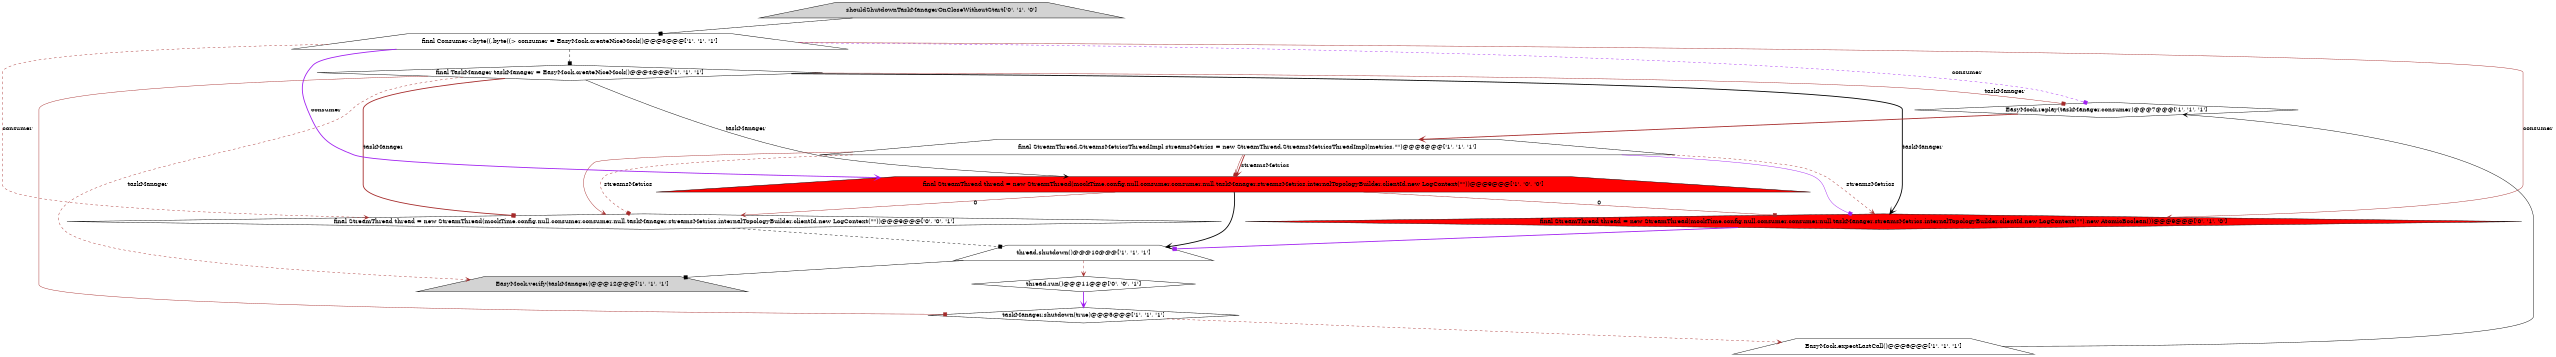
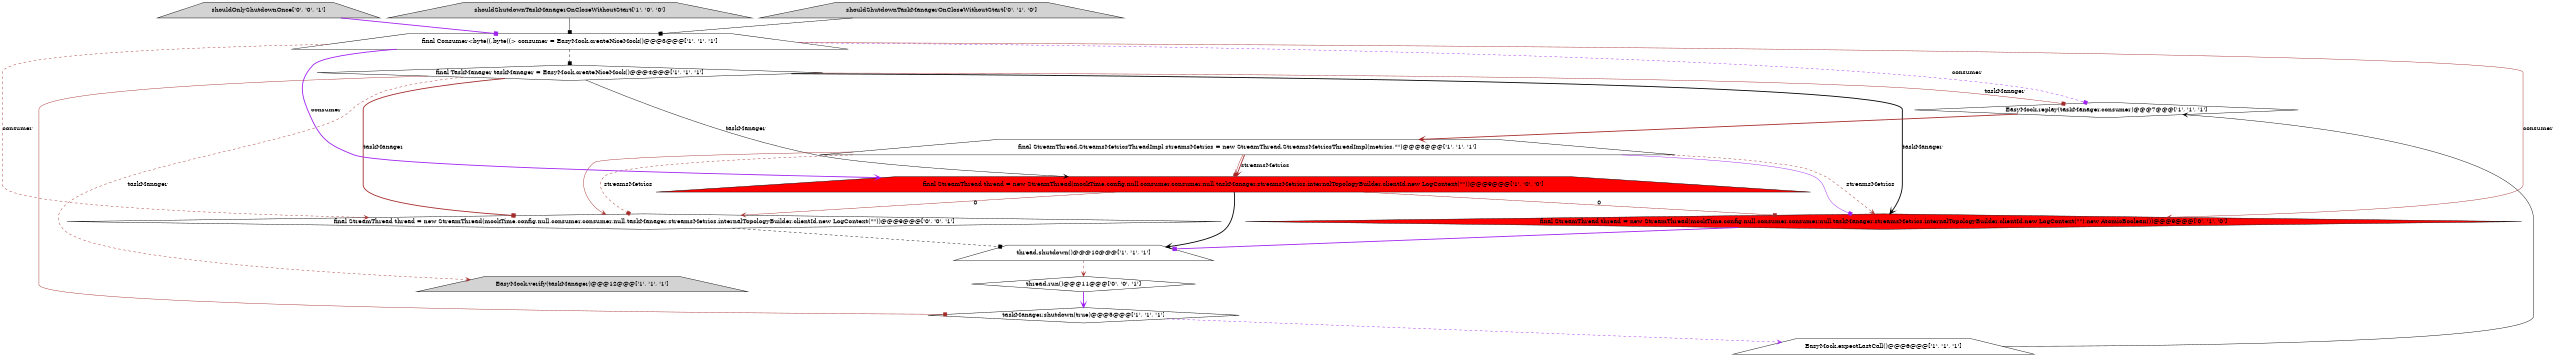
none -> (269, 10)
none -> (570, 10)
(826, 269) -> none
(1472, 330) -> (1472, 330)
